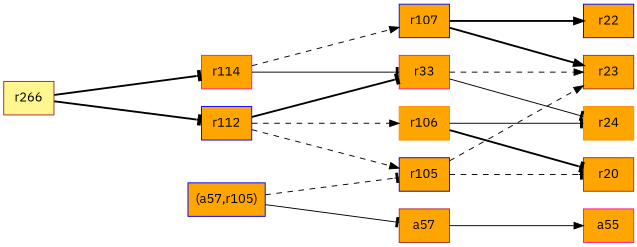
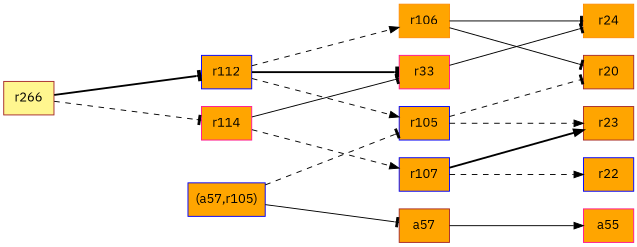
(512, 21) -> (512, 174)
(512, 72) -> none
(125, 85) -> (125, 110)
(514, 148) -> (504, 43)
